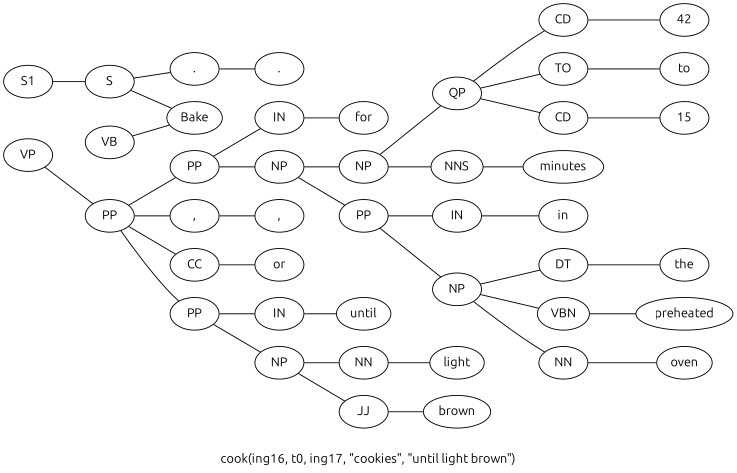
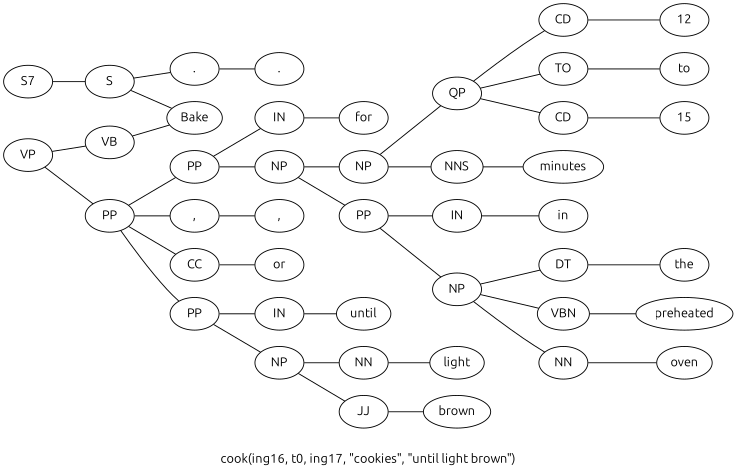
(684, 20) -> (684, 20)
(28, 82) -> (28, 82)
none -> (69, 149)
